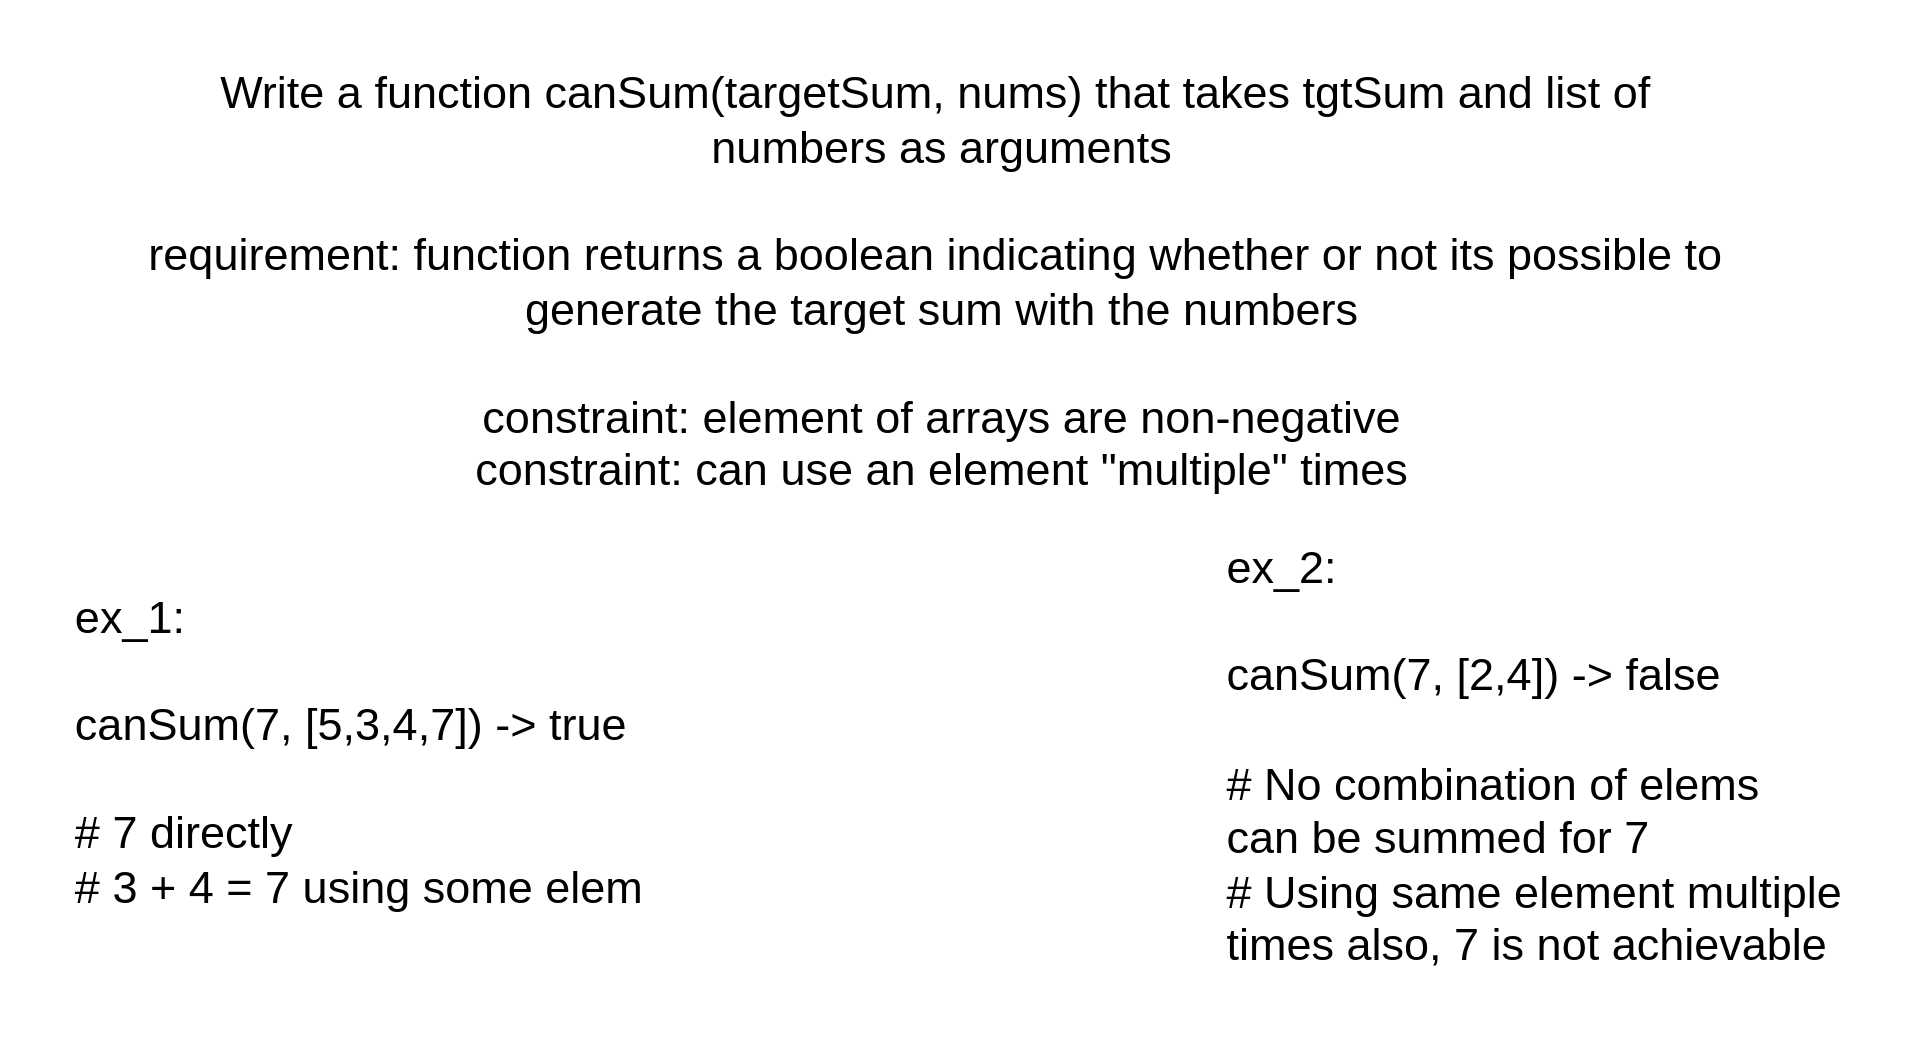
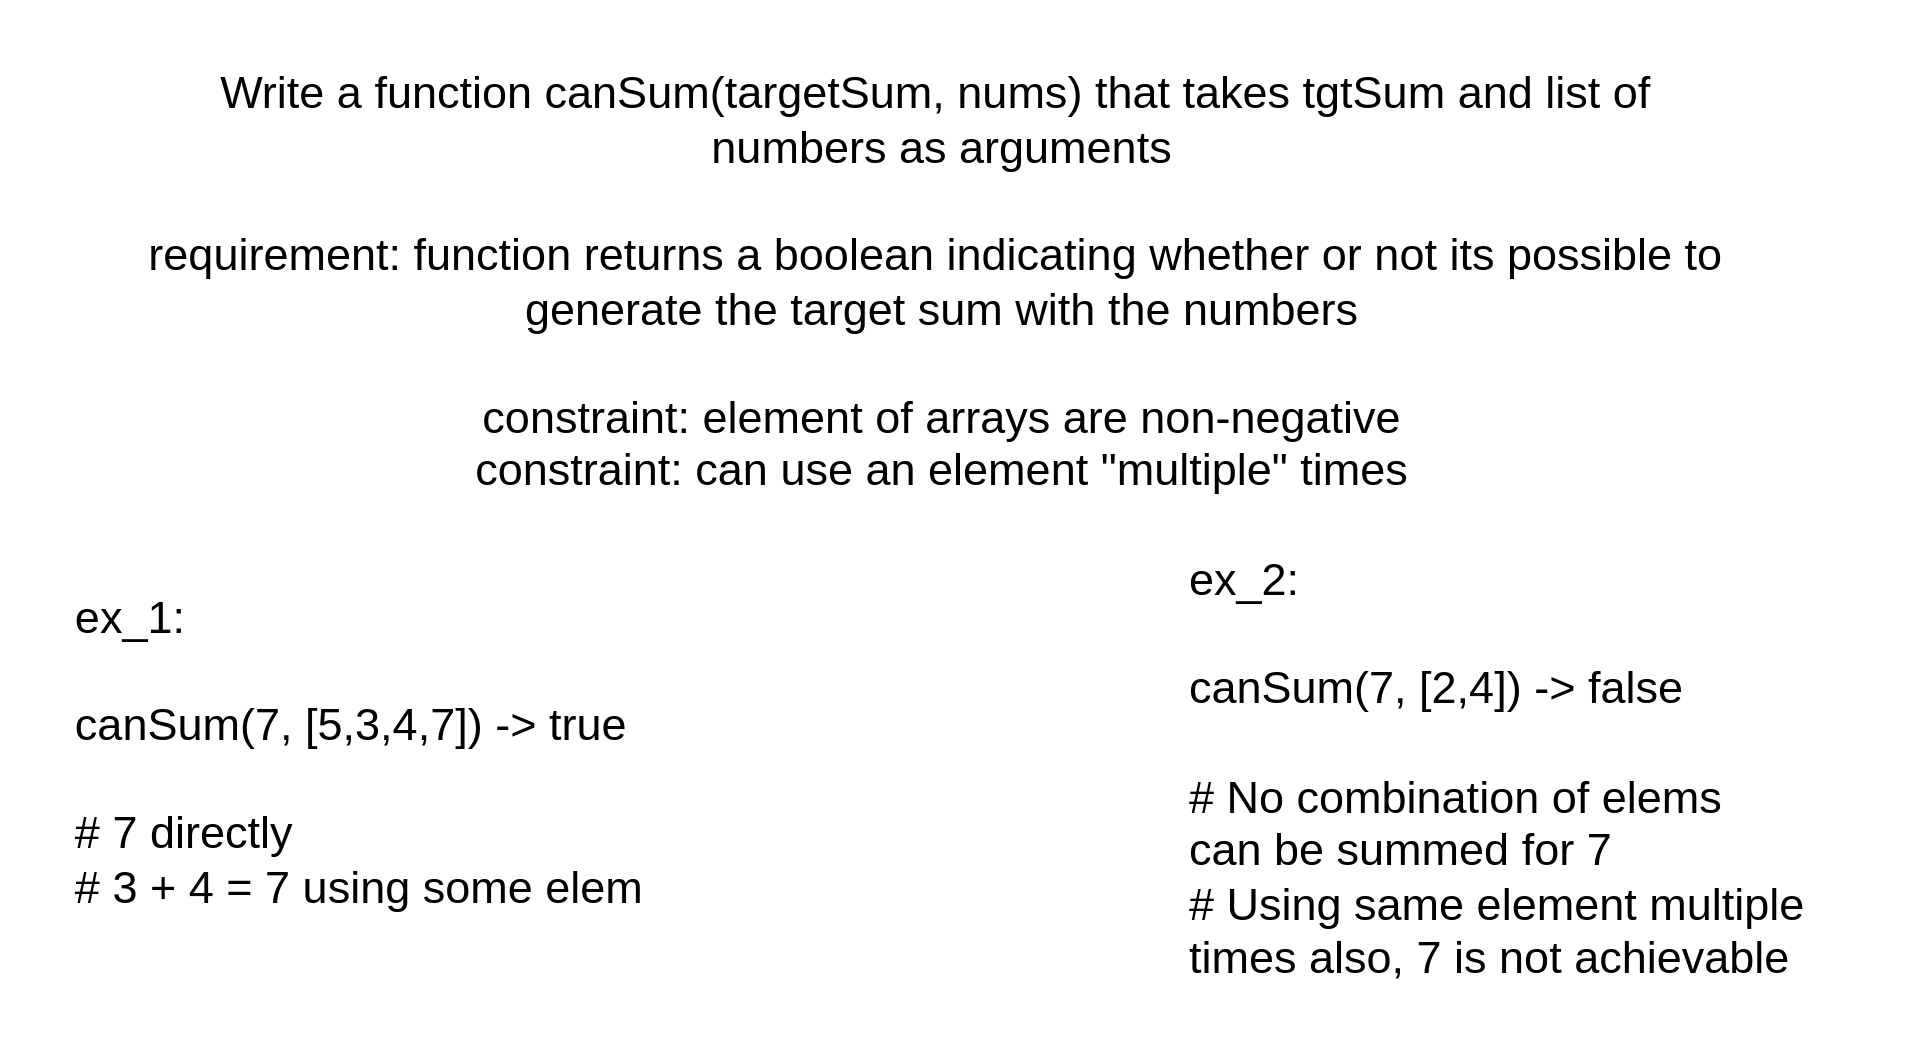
(1534, 758) -> (1496, 770)
